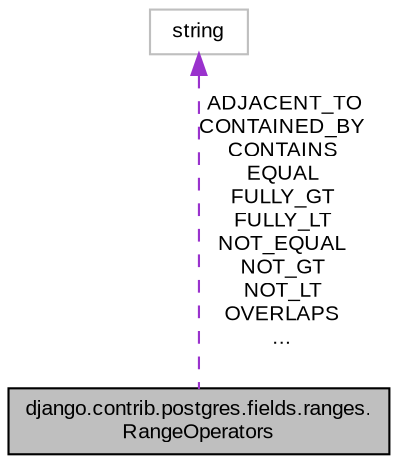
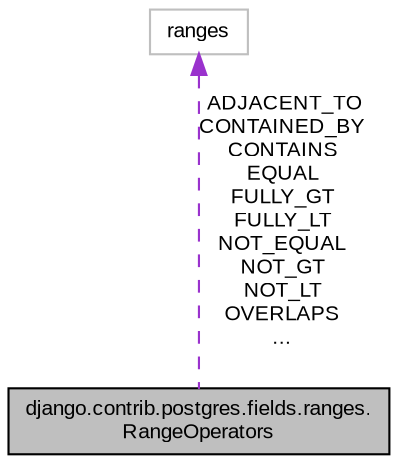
(199, 32) -> (199, 32)
